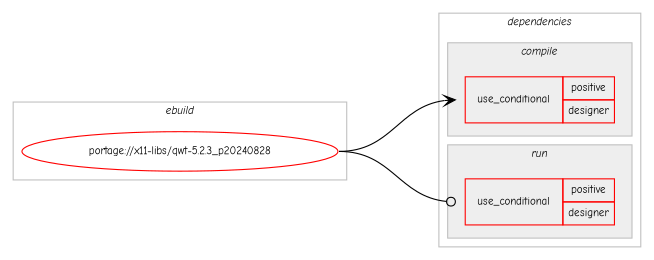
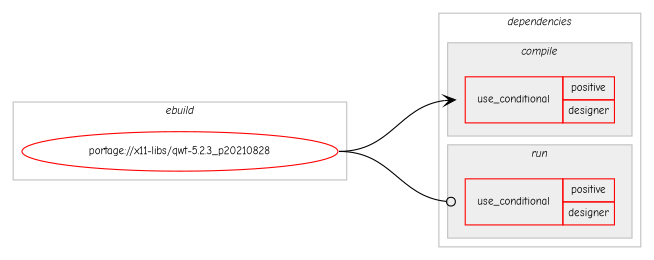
(180, 151) -> (180, 151)
